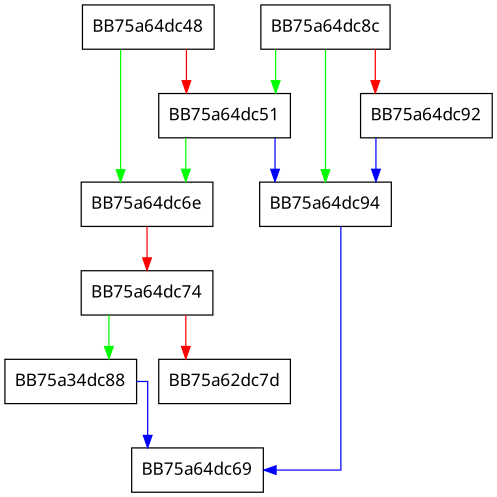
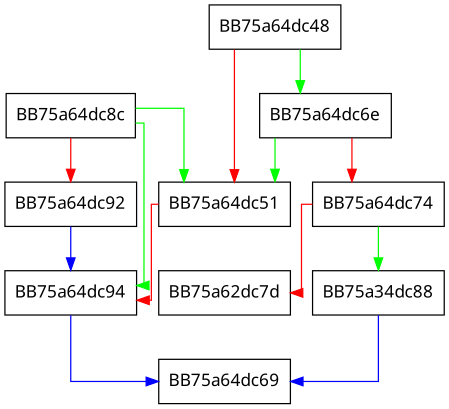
(186, 154) -> (275, 154)
(275, 154) -> (151, 250)
